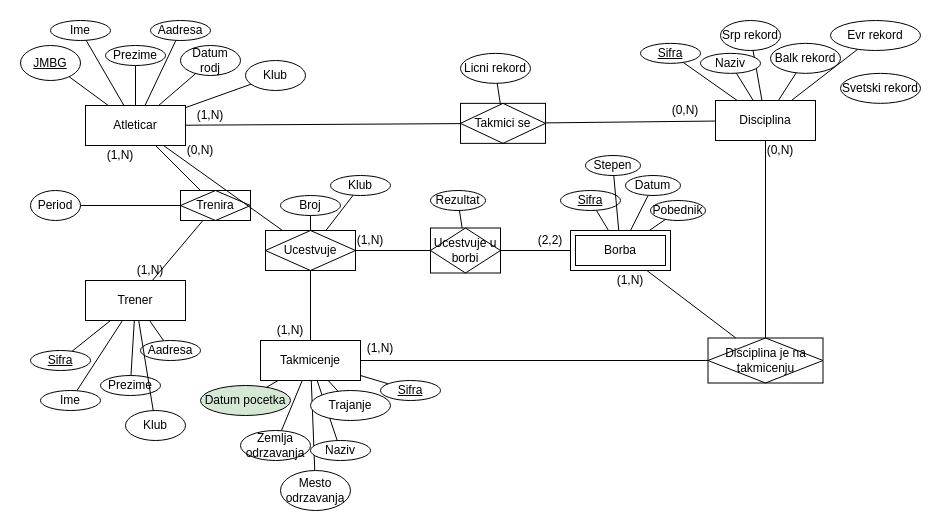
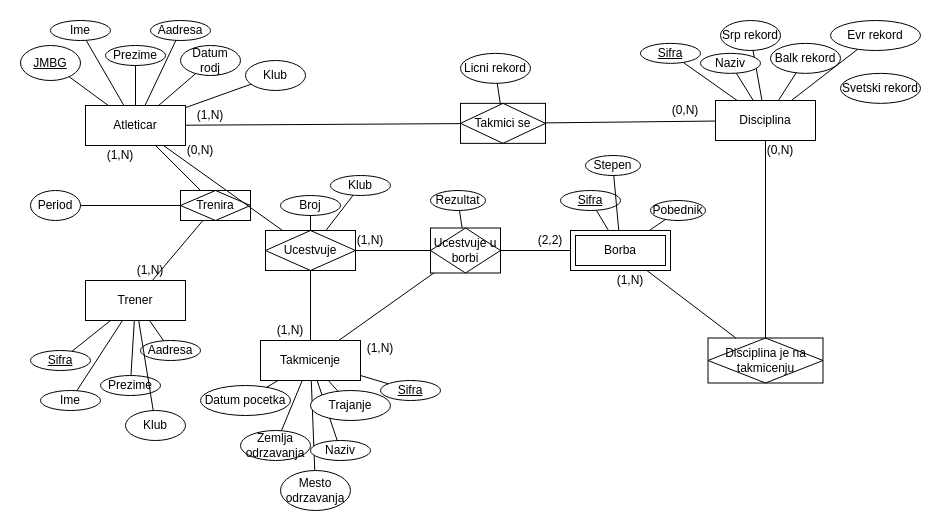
(653, 186) -> none
(640, 212) -> none
(534, 361) -> (385, 307)
(246, 401) -> (246, 401)
